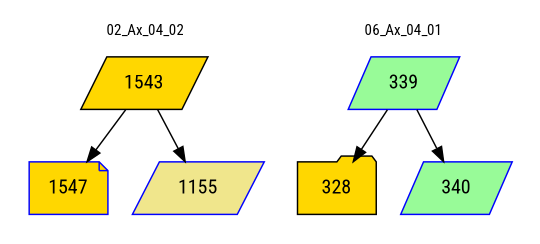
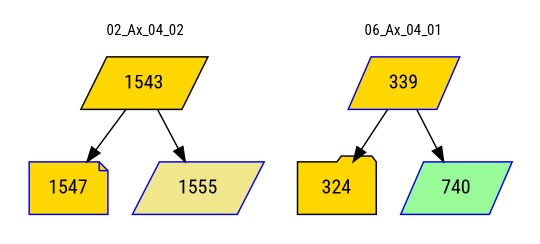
(404, 83) -> (404, 83)
(198, 188) -> (198, 188)
(337, 188) -> (337, 188)
(456, 188) -> (456, 188)
